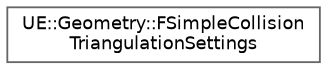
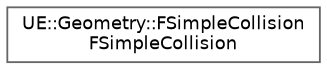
(164, 35) -> (164, 35)
